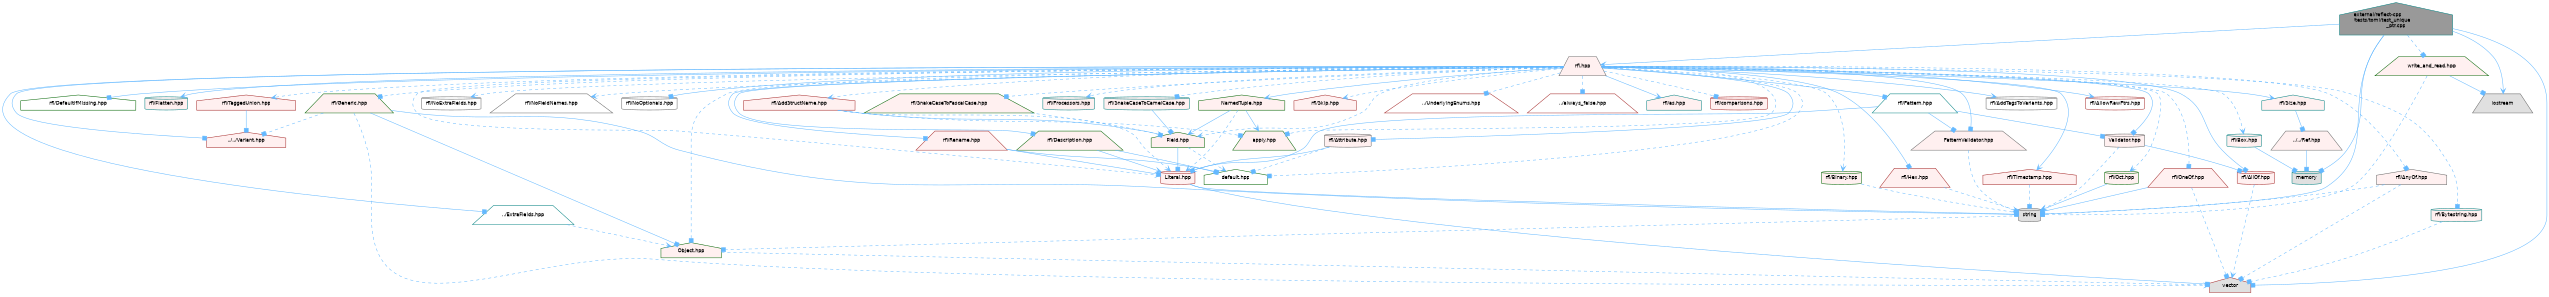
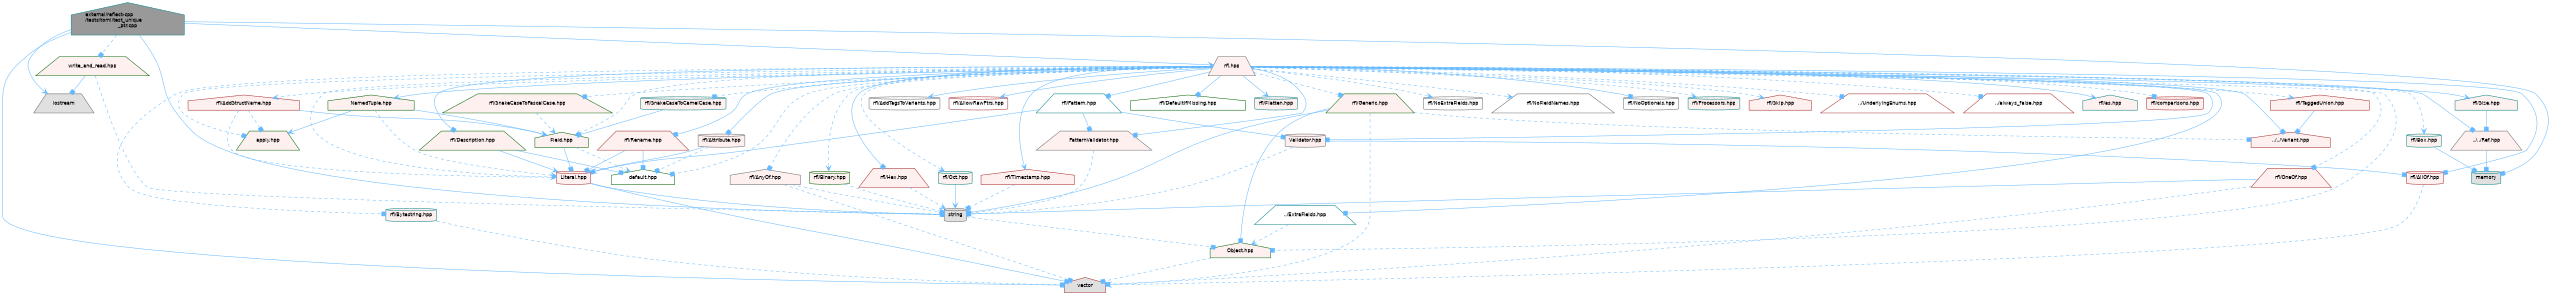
none -> (1866, 73)
(1094, 122) -> (544, 121)
(2122, 178) -> (955, 178)
